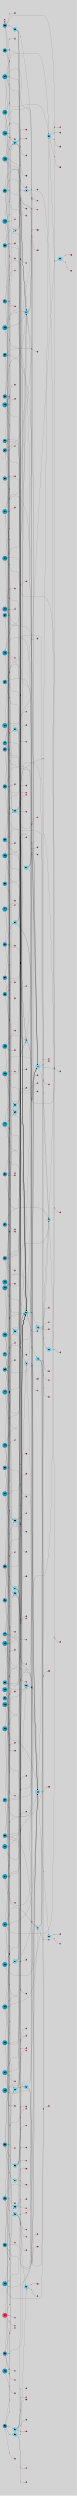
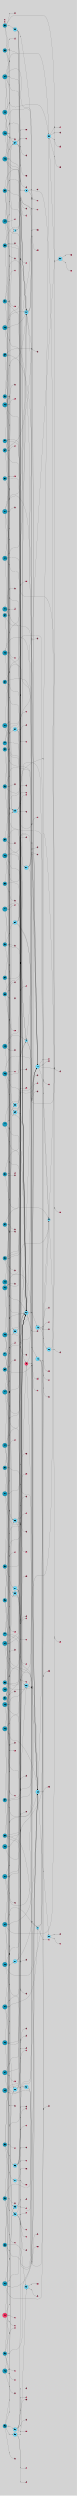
(26, 1364) -> (26, 1364)
